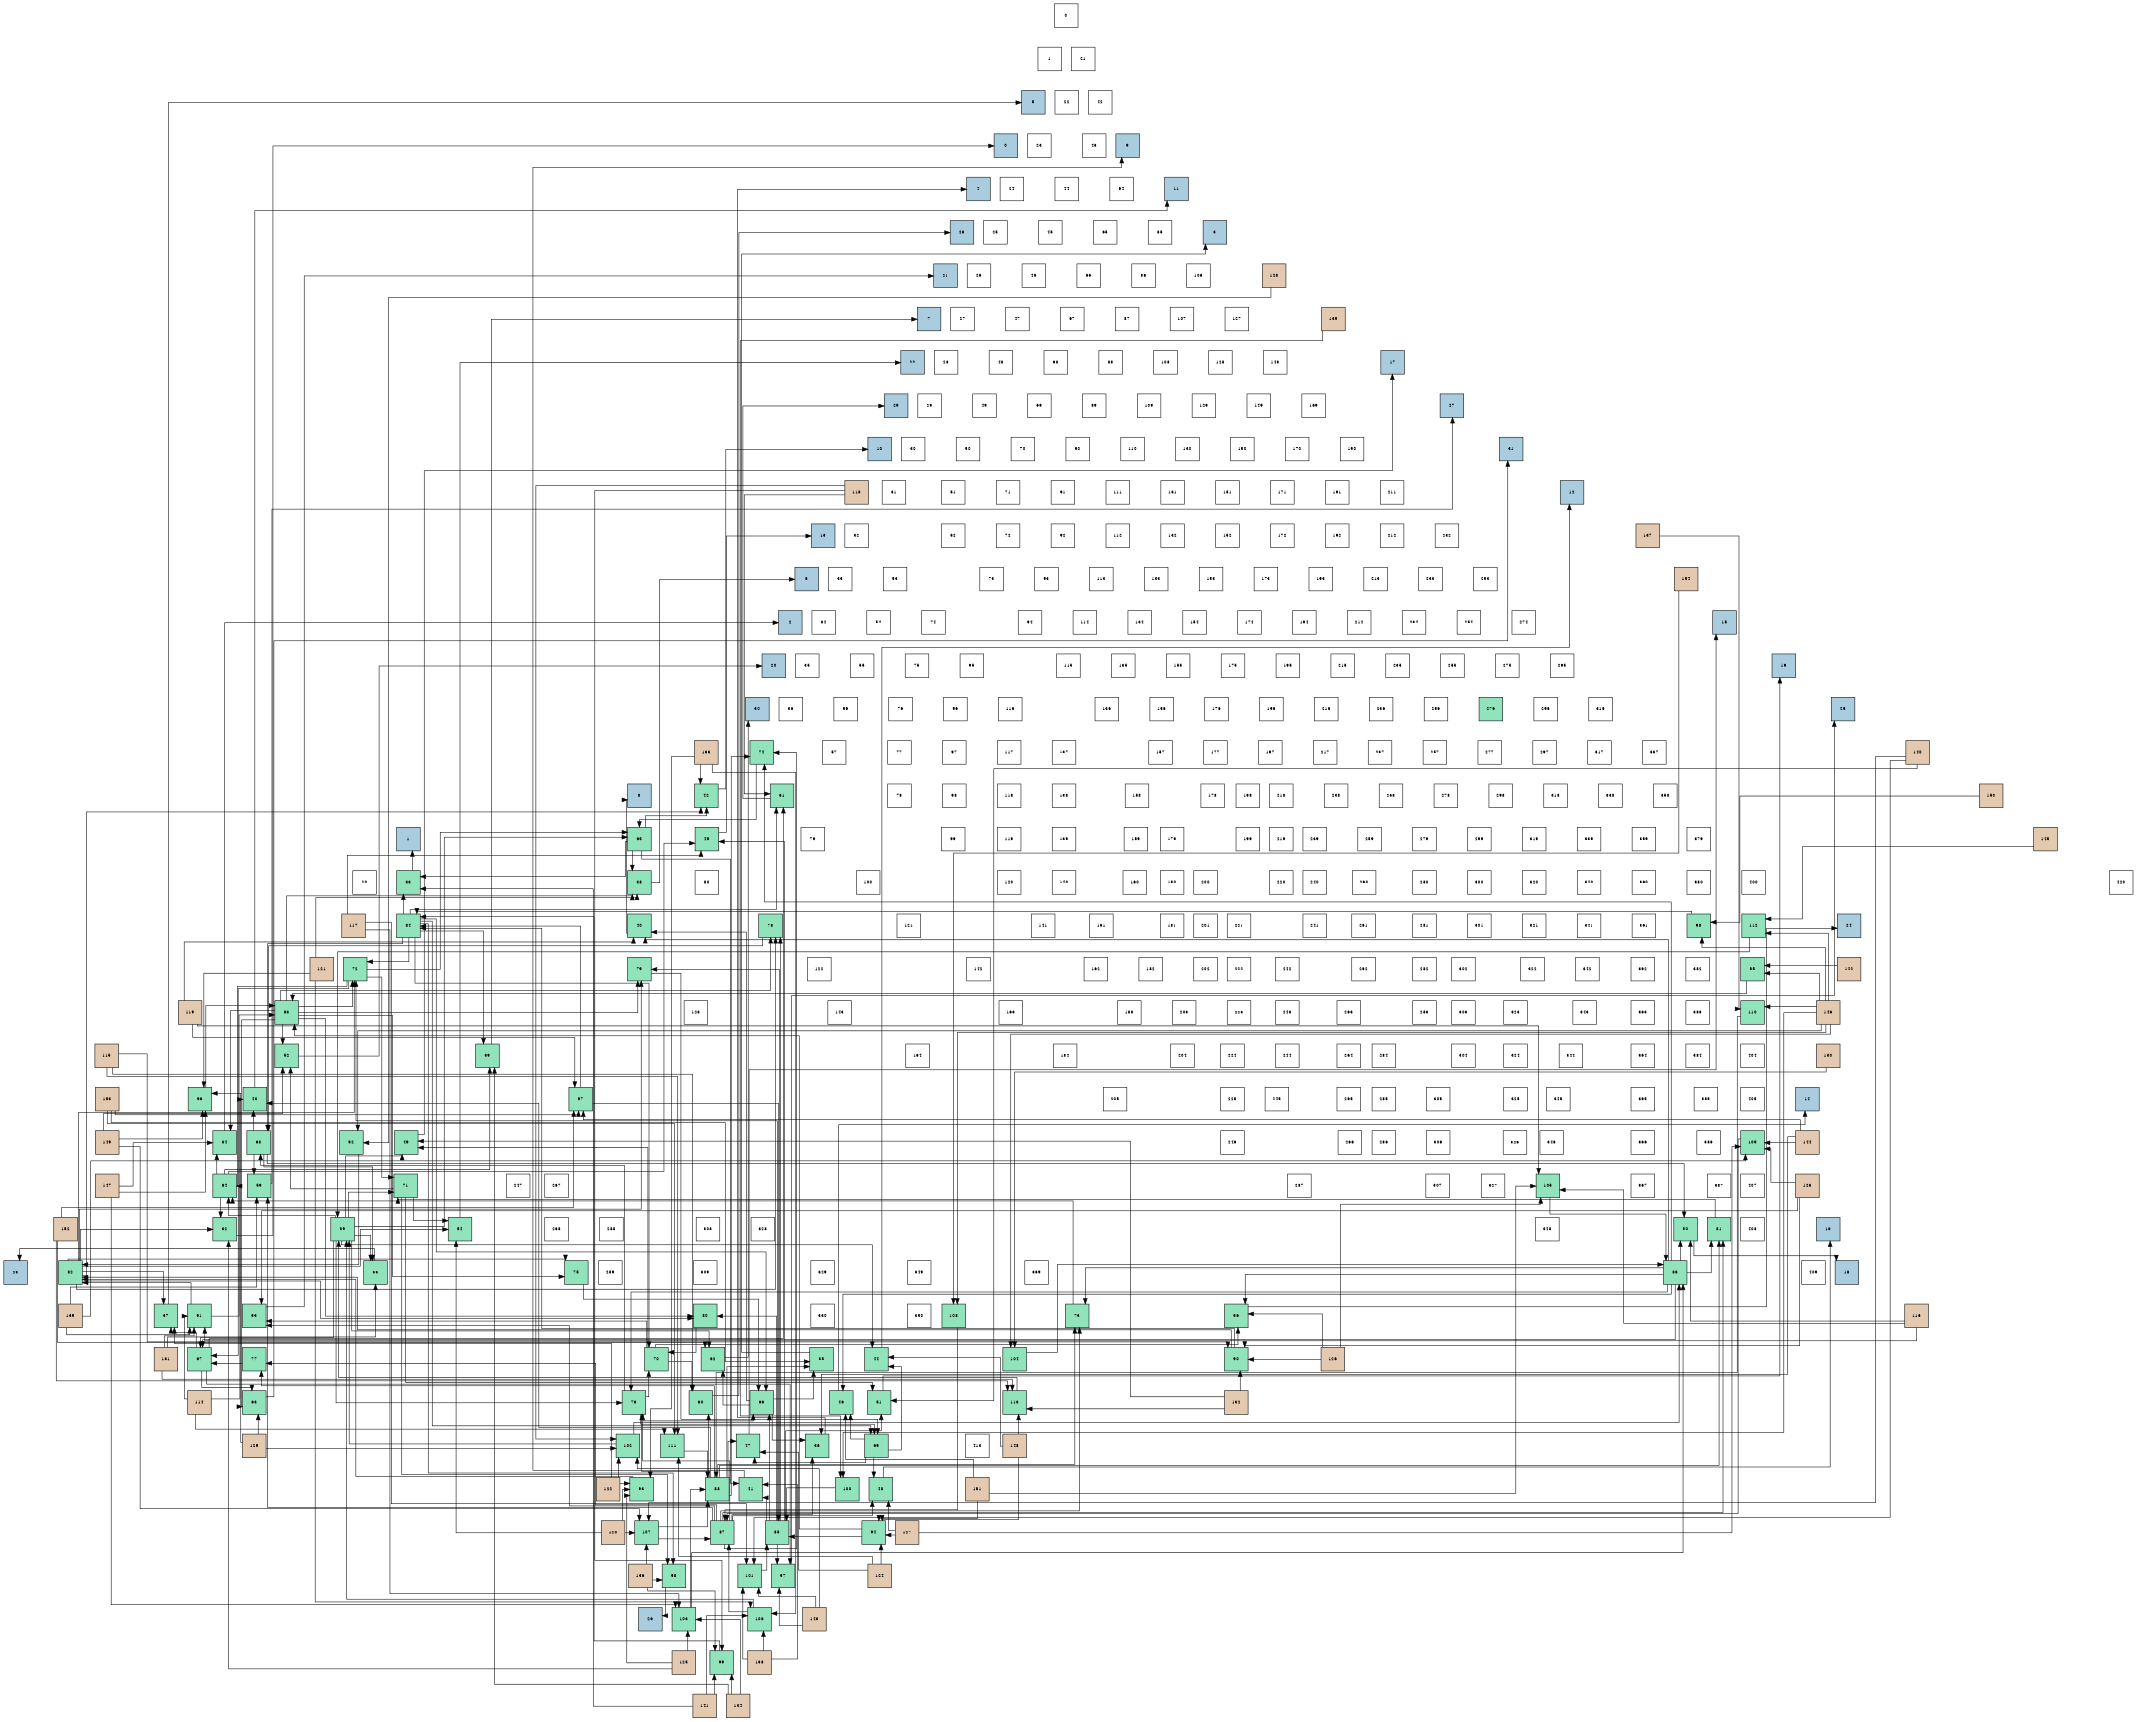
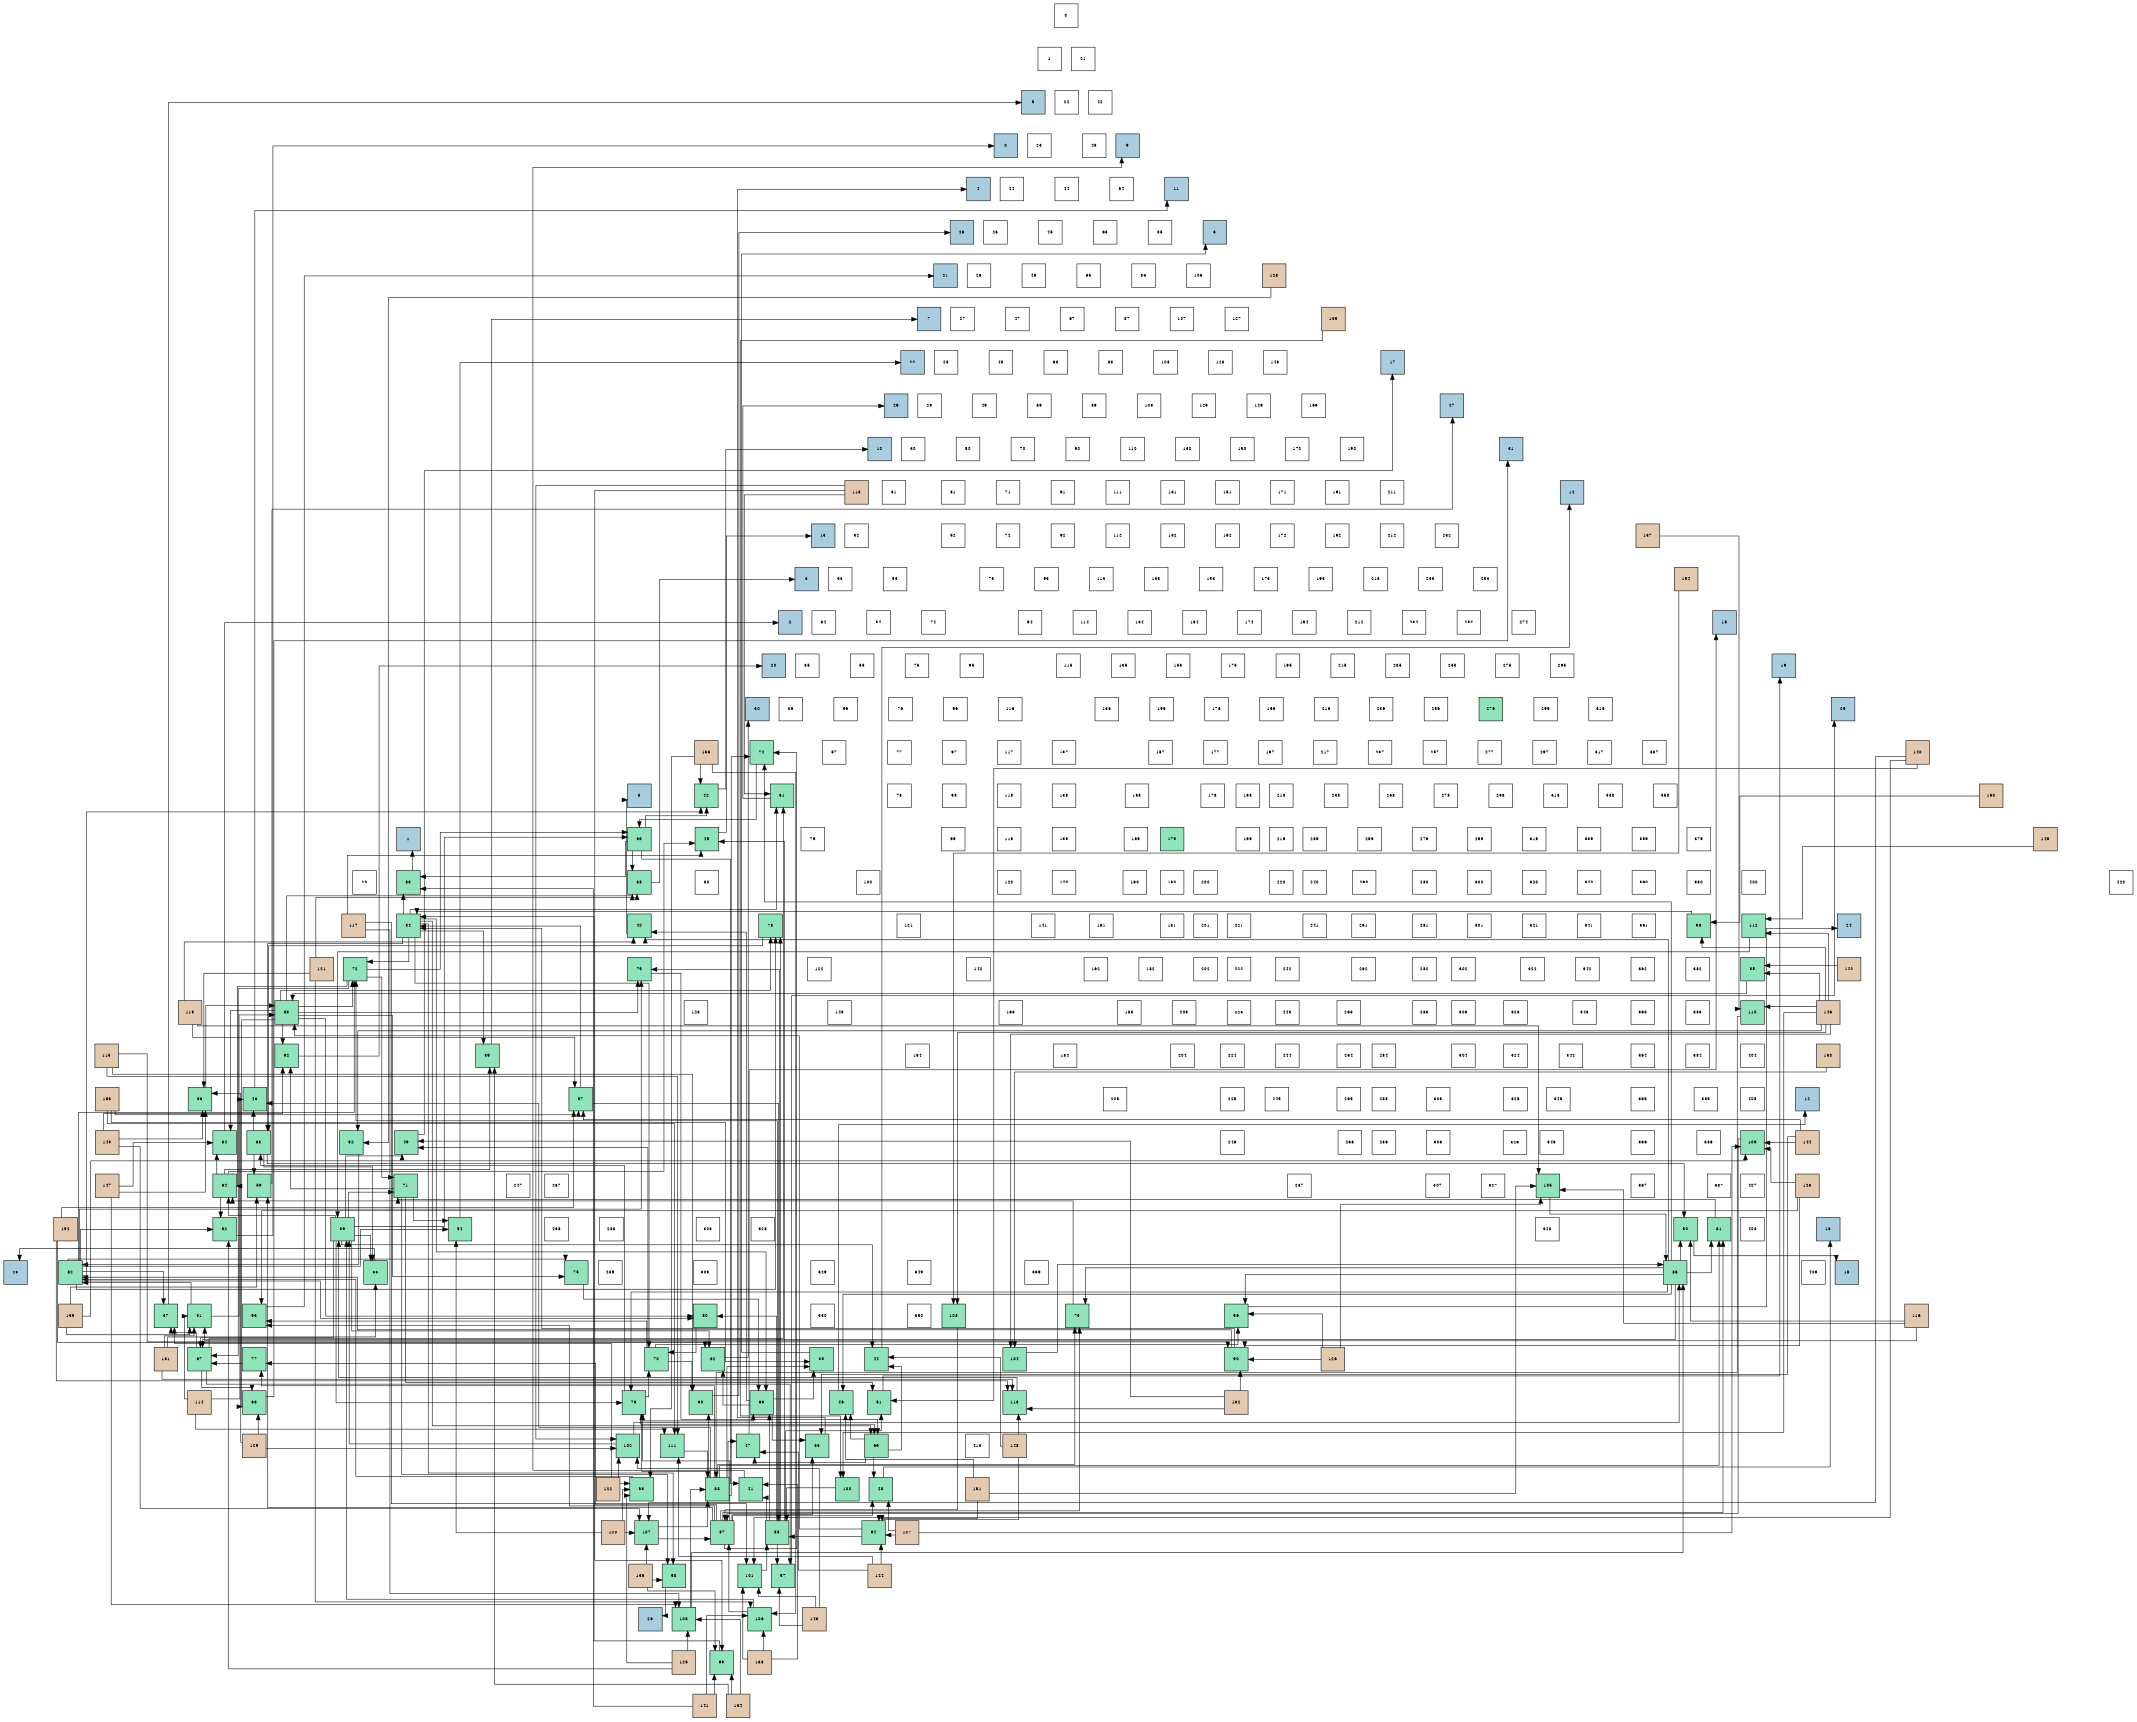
(1172, 839) -> (1172, 839)
